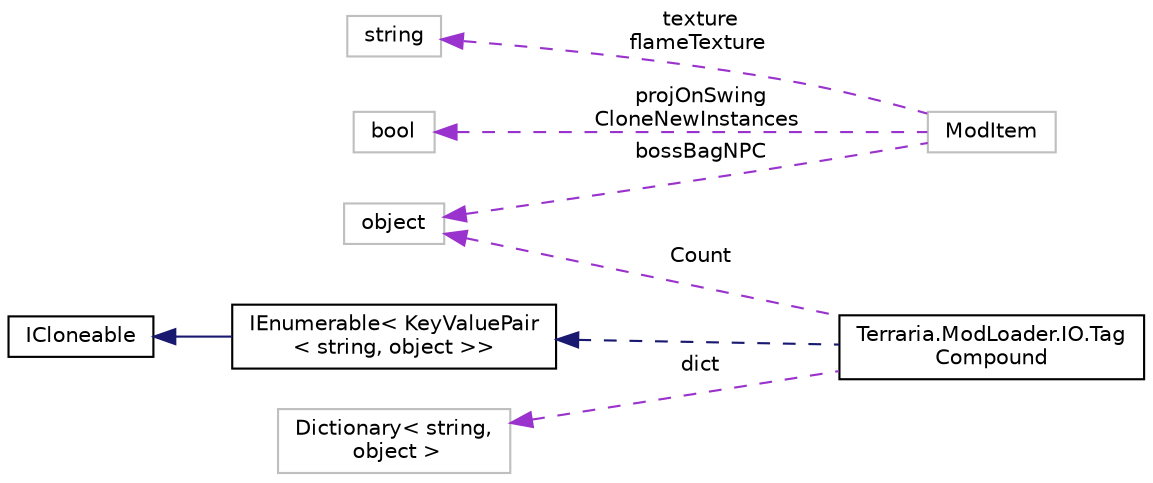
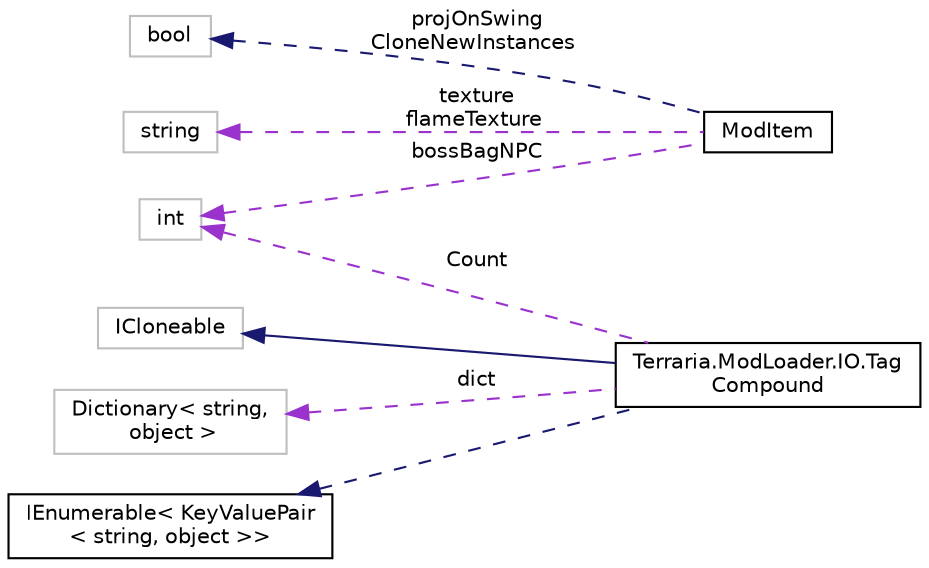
(692, 132) -> (470, 66)
(992, 132) -> (768, 132)
(394, 224) -> (170, 219)
(81, 337) -> (170, 328)
(204, 337) -> (440, 349)
